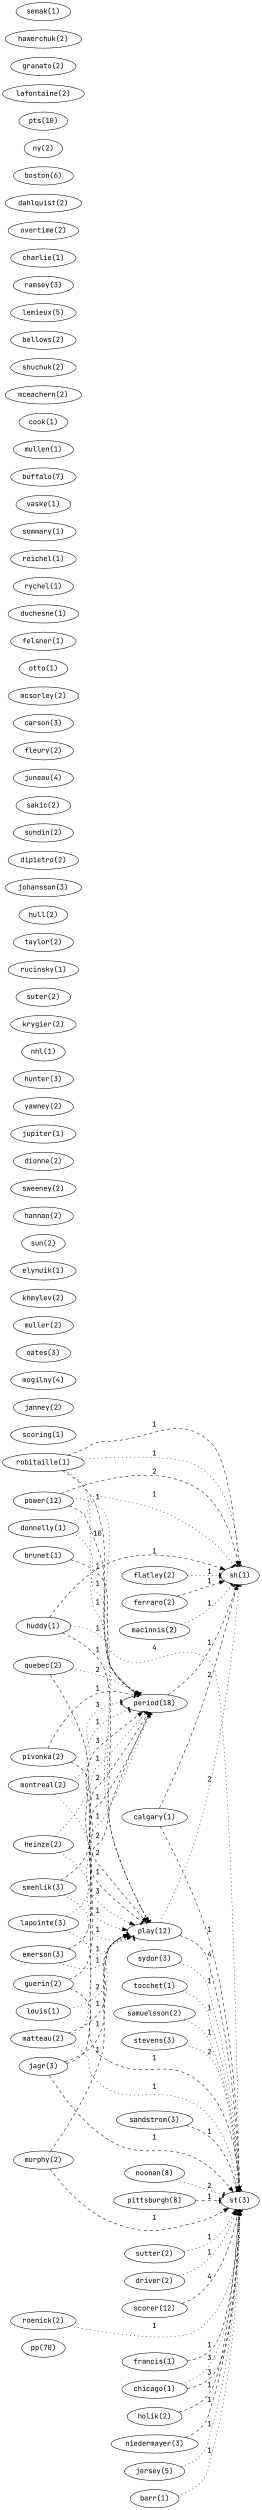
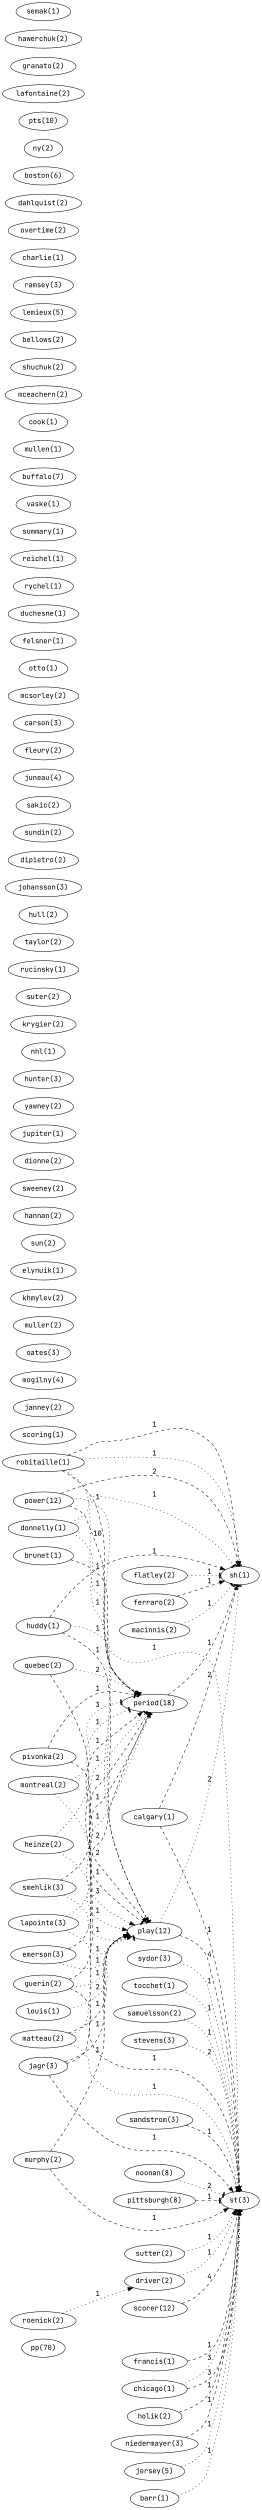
(155, 1648) -> (155, 1648)
(98, 1741) -> (98, 1741)
none -> (99, 1979)
(196, 2331) -> (95, 2301)
